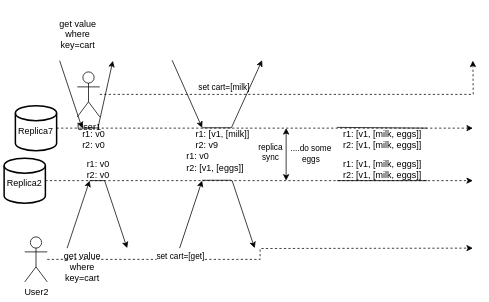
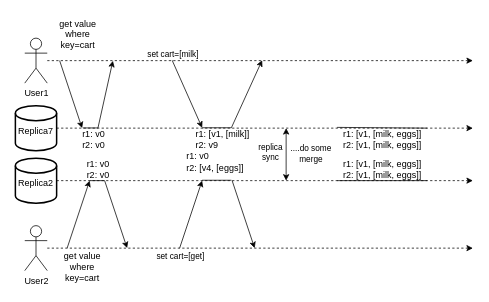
(89, 94) -> (36, 60)
(311, 153) -> (311, 153)
(215, 162) -> (215, 162)
(25, 180) -> (36, 180)
(36, 259) -> (36, 248)
